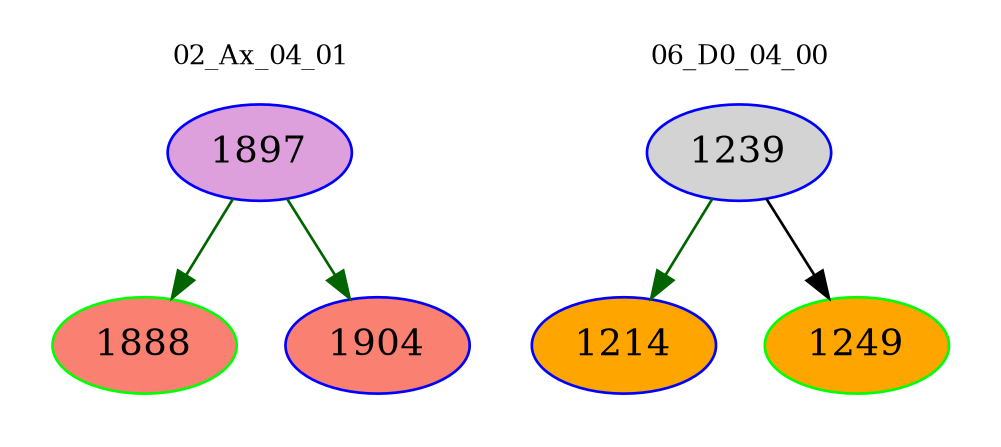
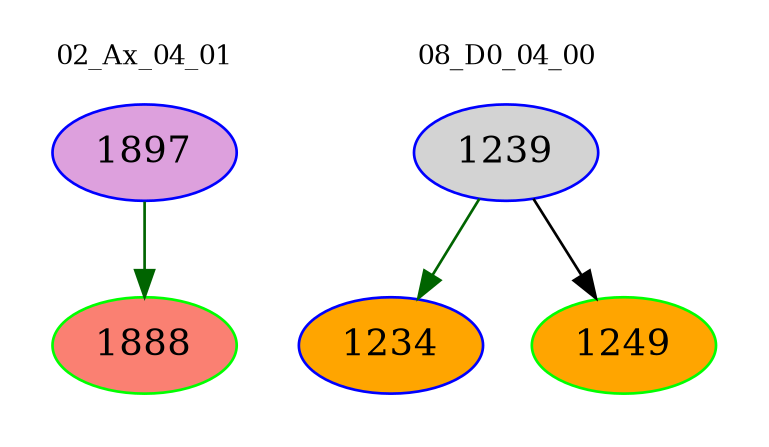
(740, 58) -> (507, 58)
(378, 345) -> none
(624, 345) -> (391, 345)
